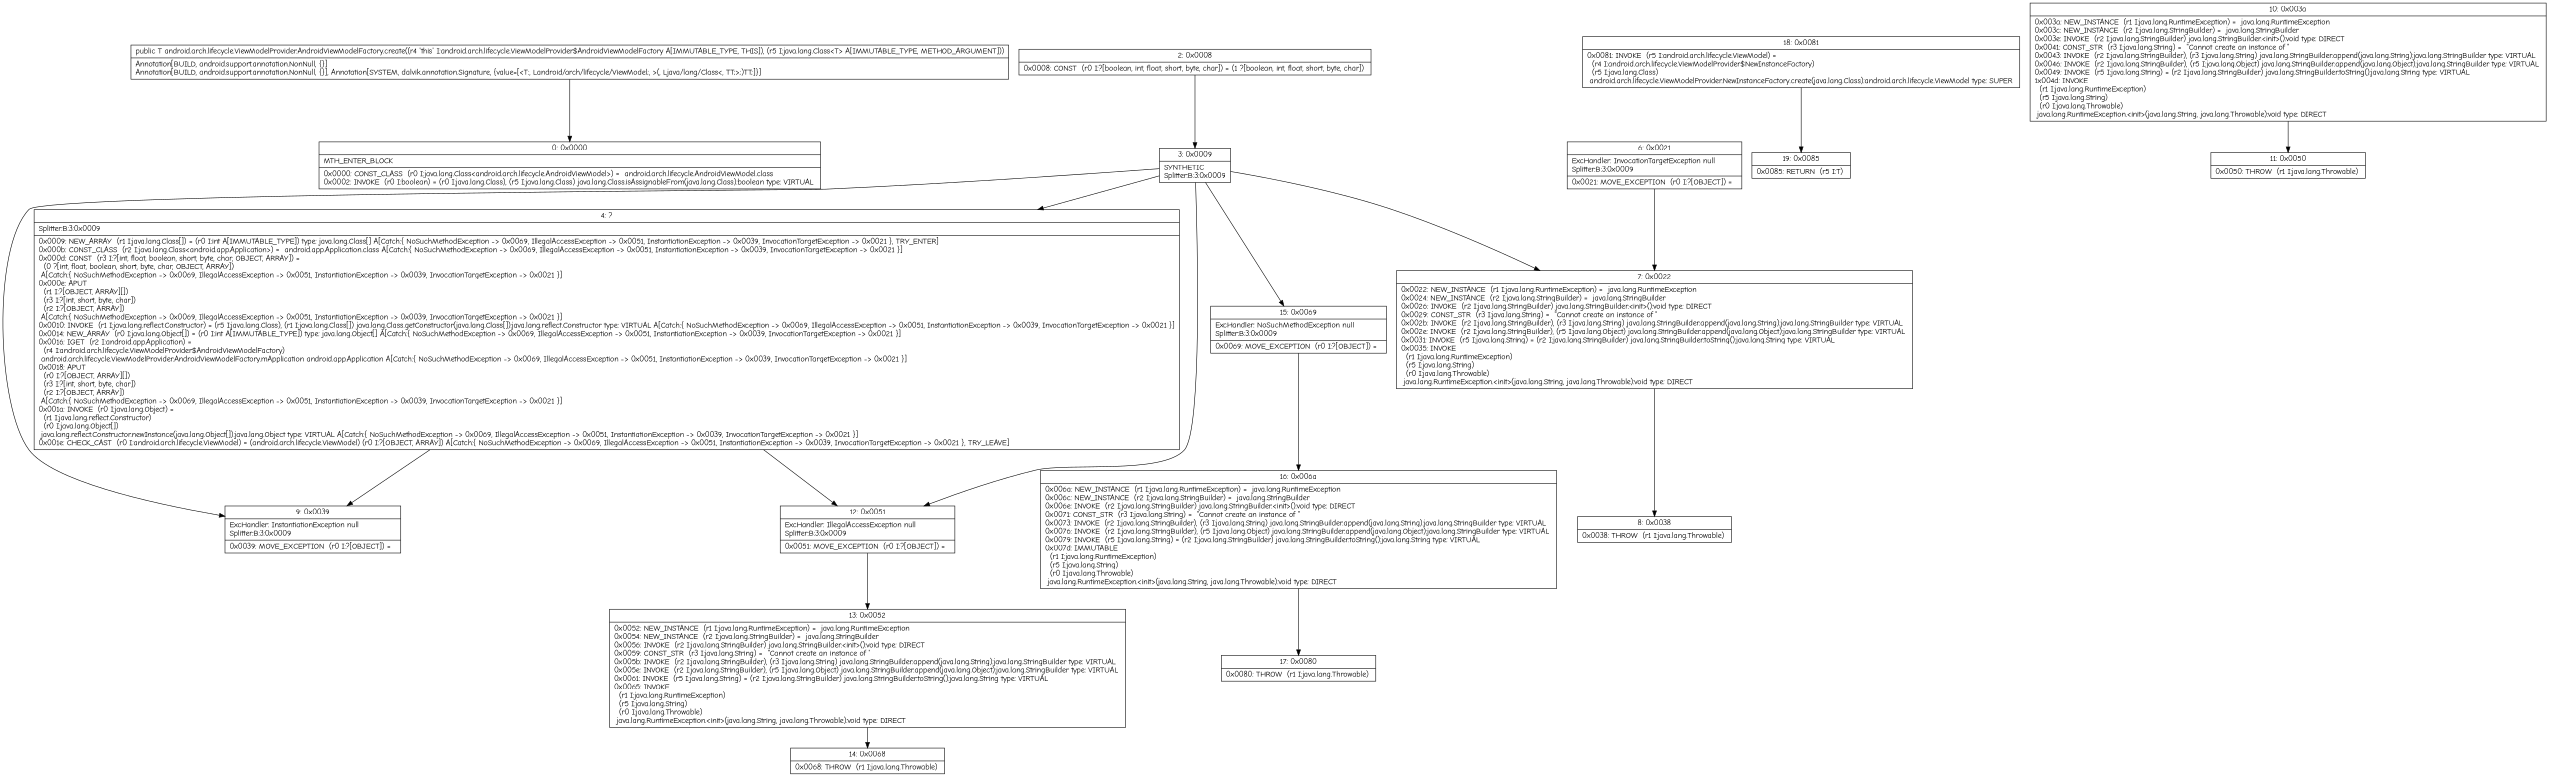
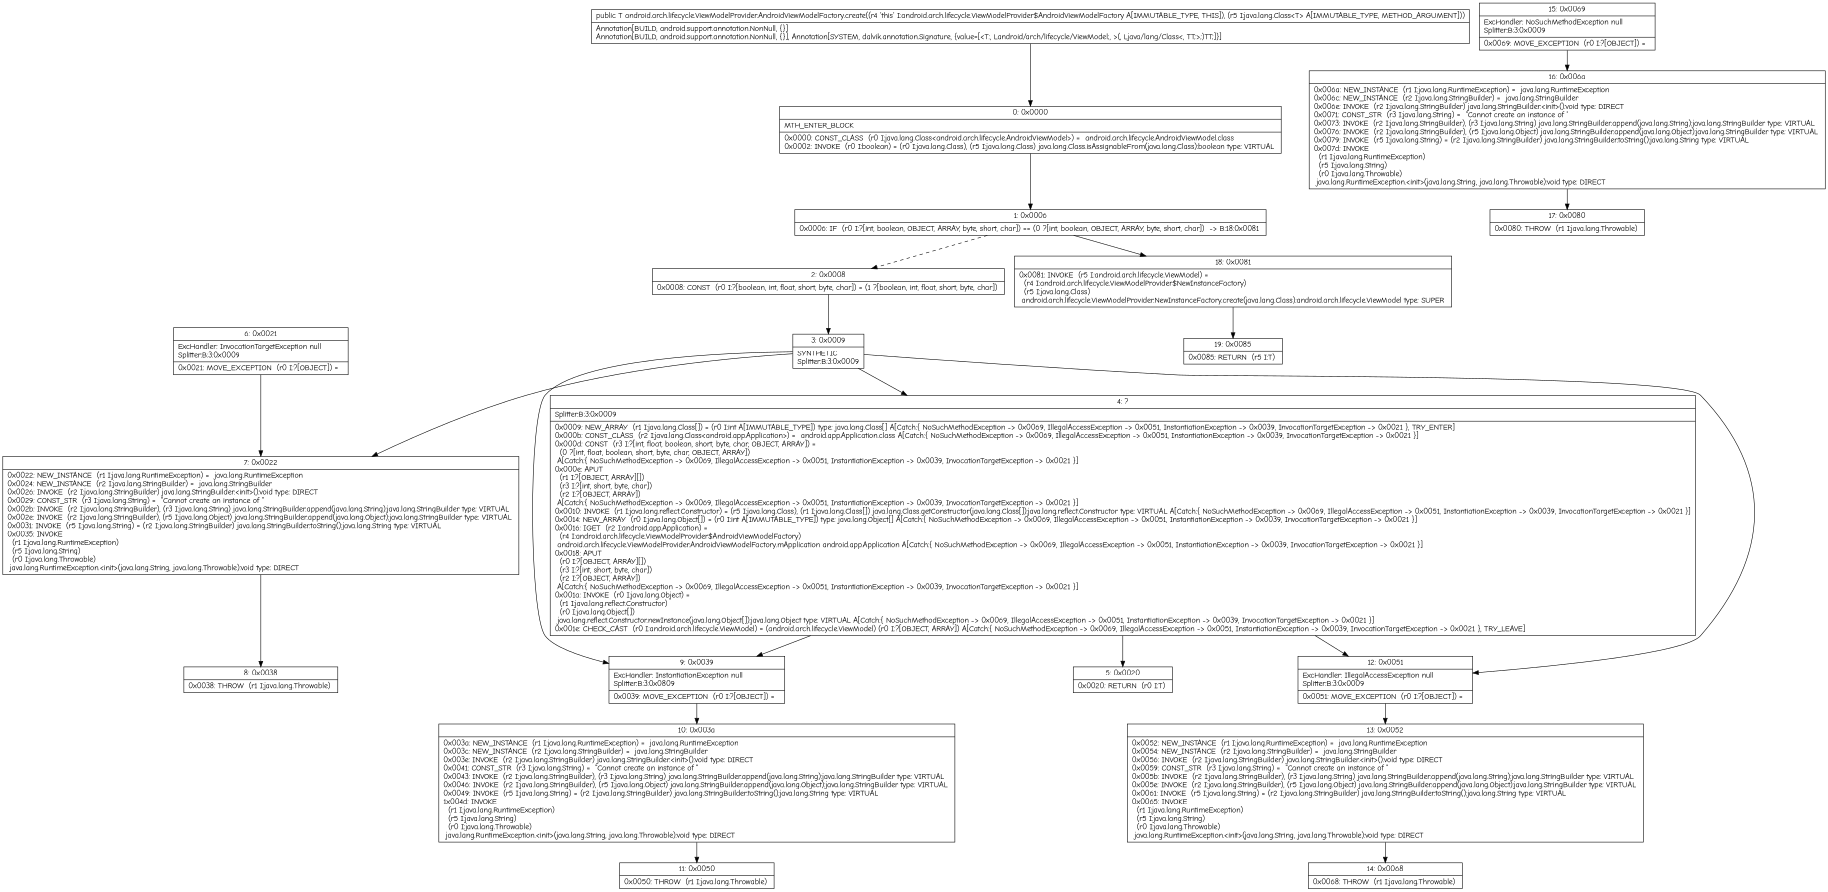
none -> (1030, 222)
(1243, 242) -> none
(261, 533) -> (644, 684)
(1084, 548) -> (1344, 149)
none -> (1123, 680)
none -> (697, 711)
